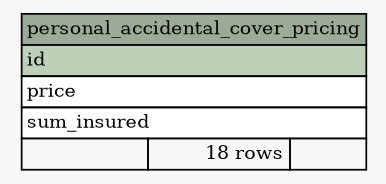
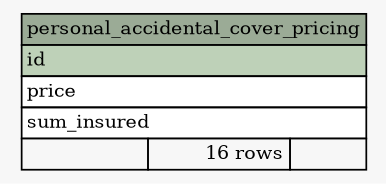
(245, 153) -> (245, 153)
